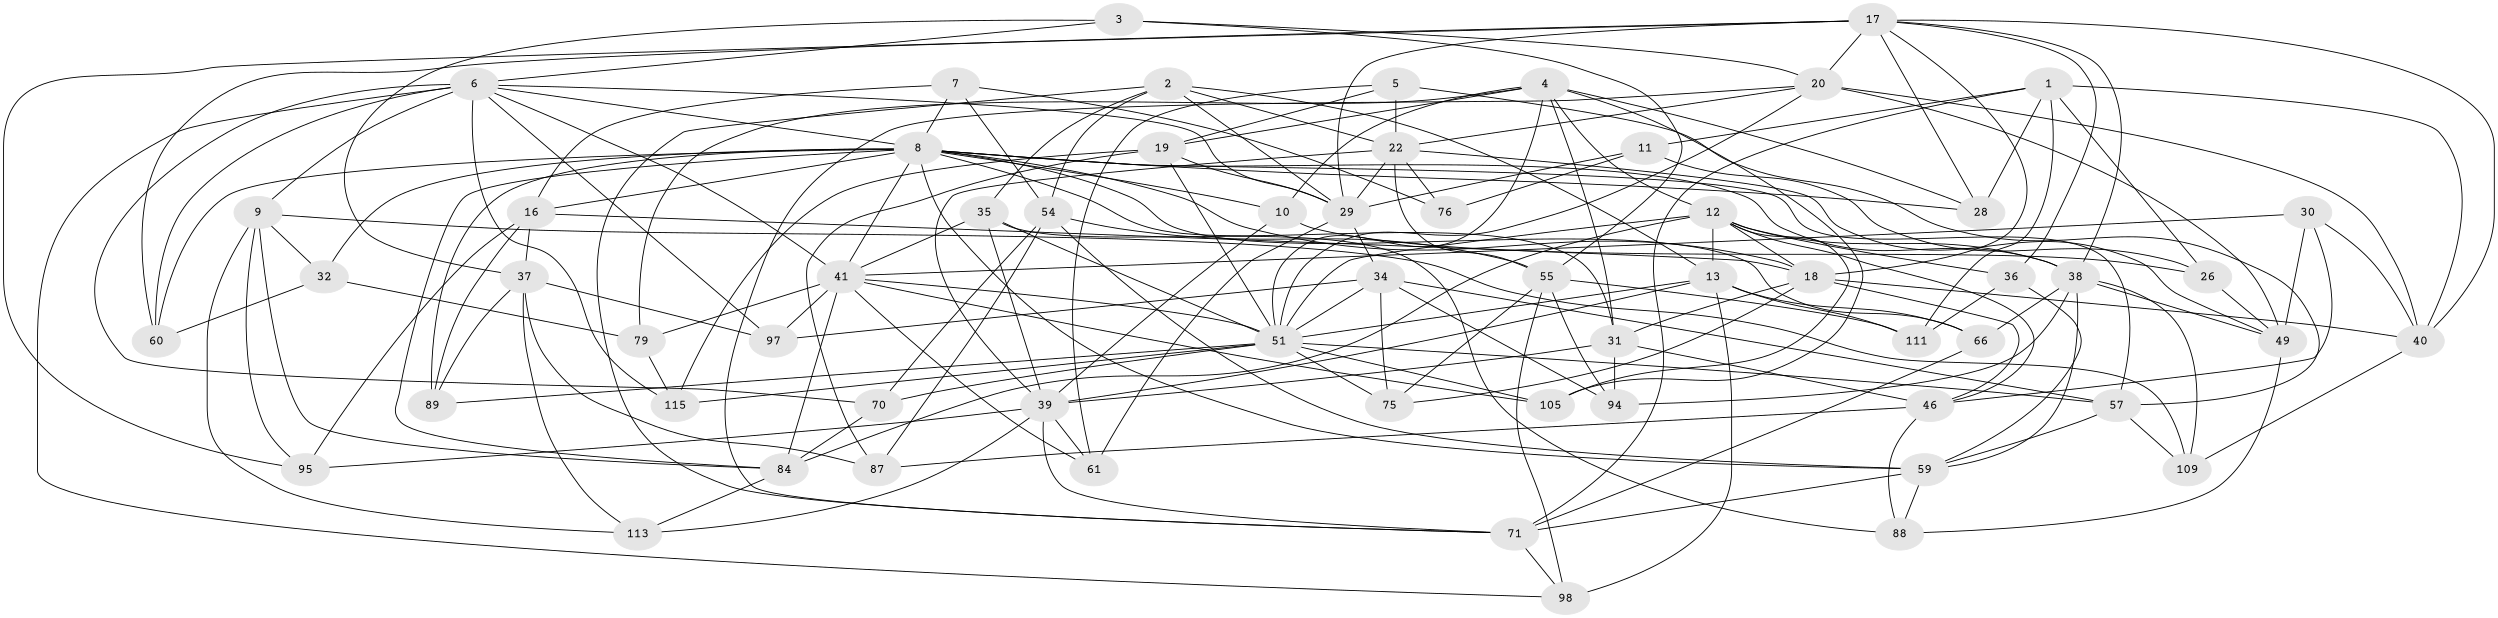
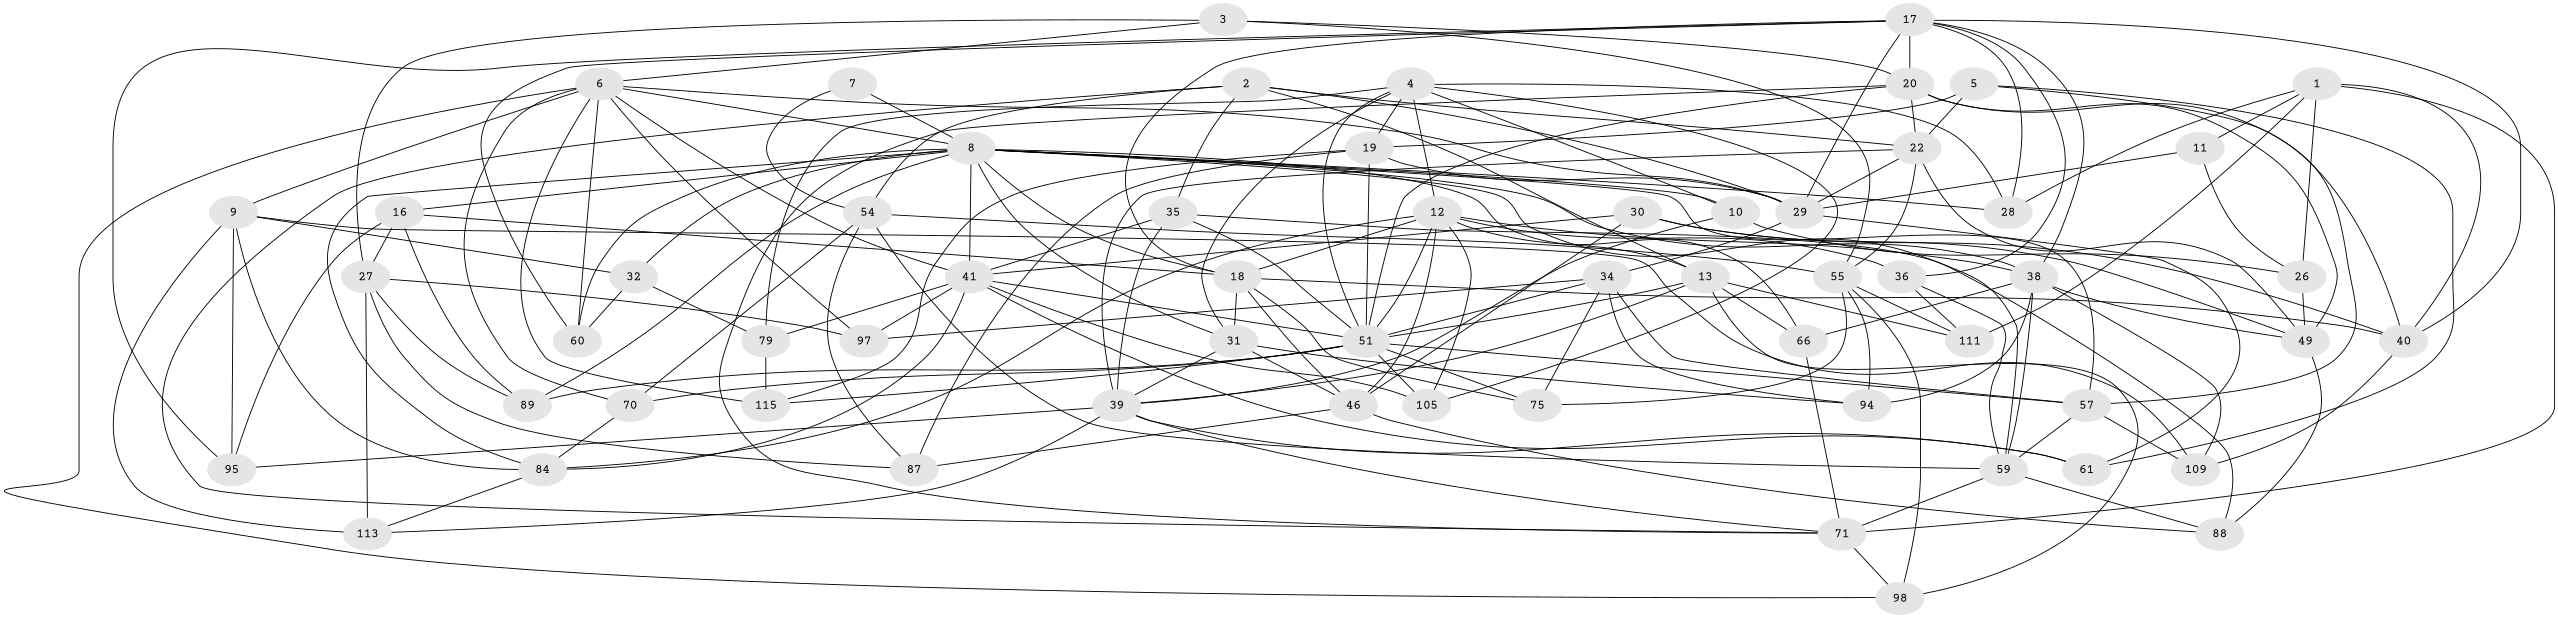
(718, 103) -> none
(1445, 213) -> none
(524, 277) -> (366, 277)
